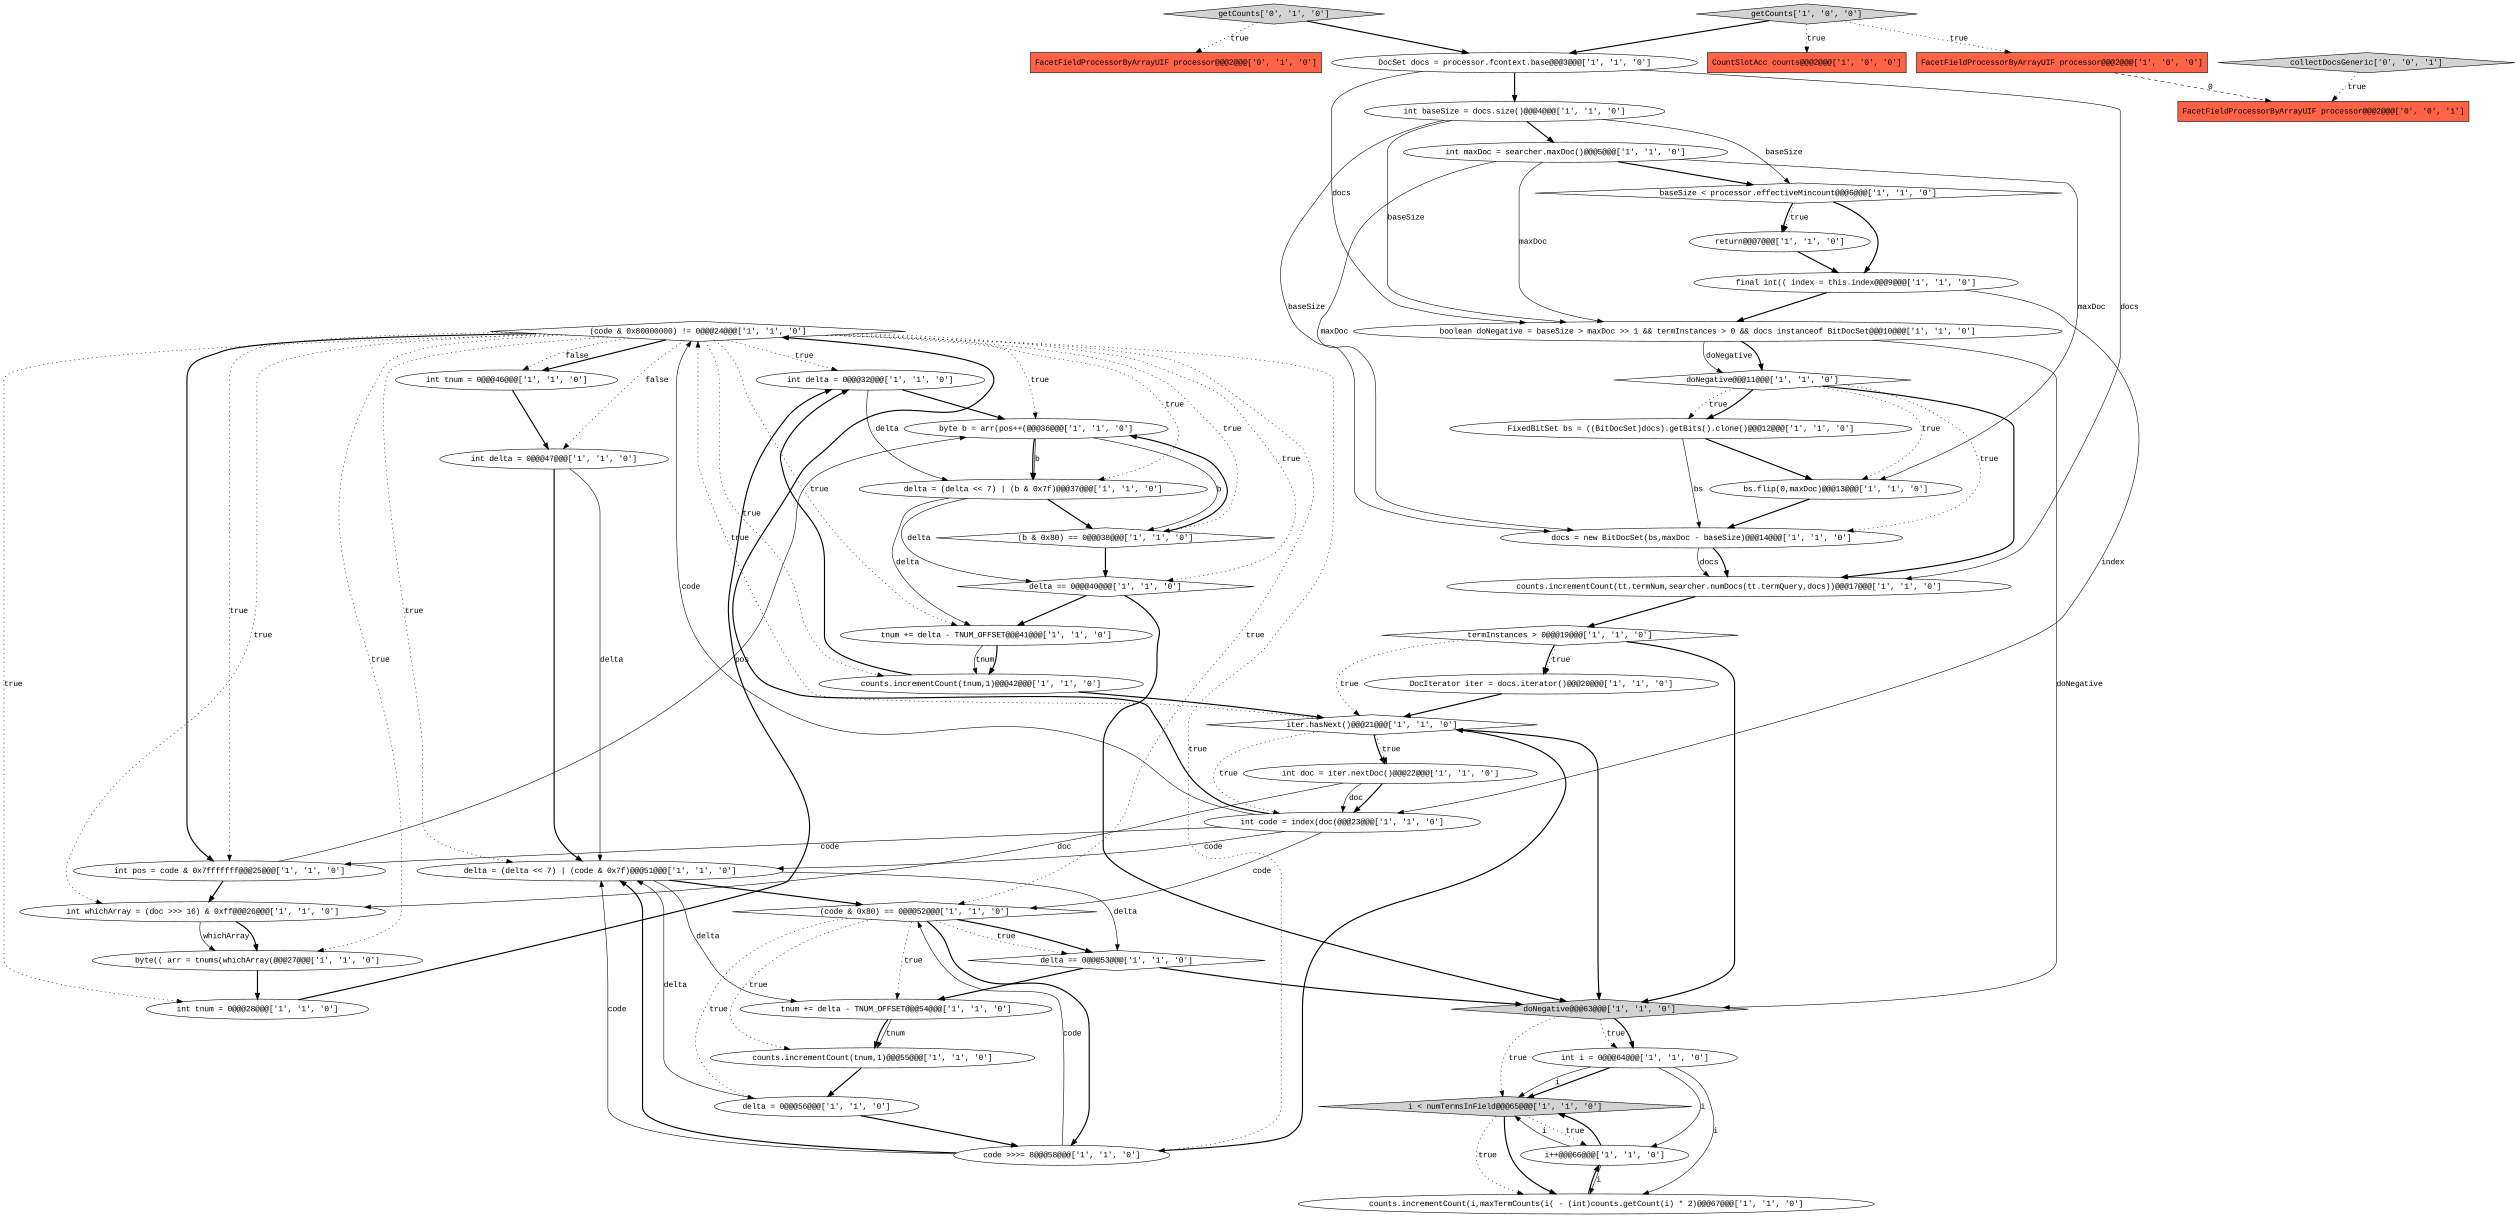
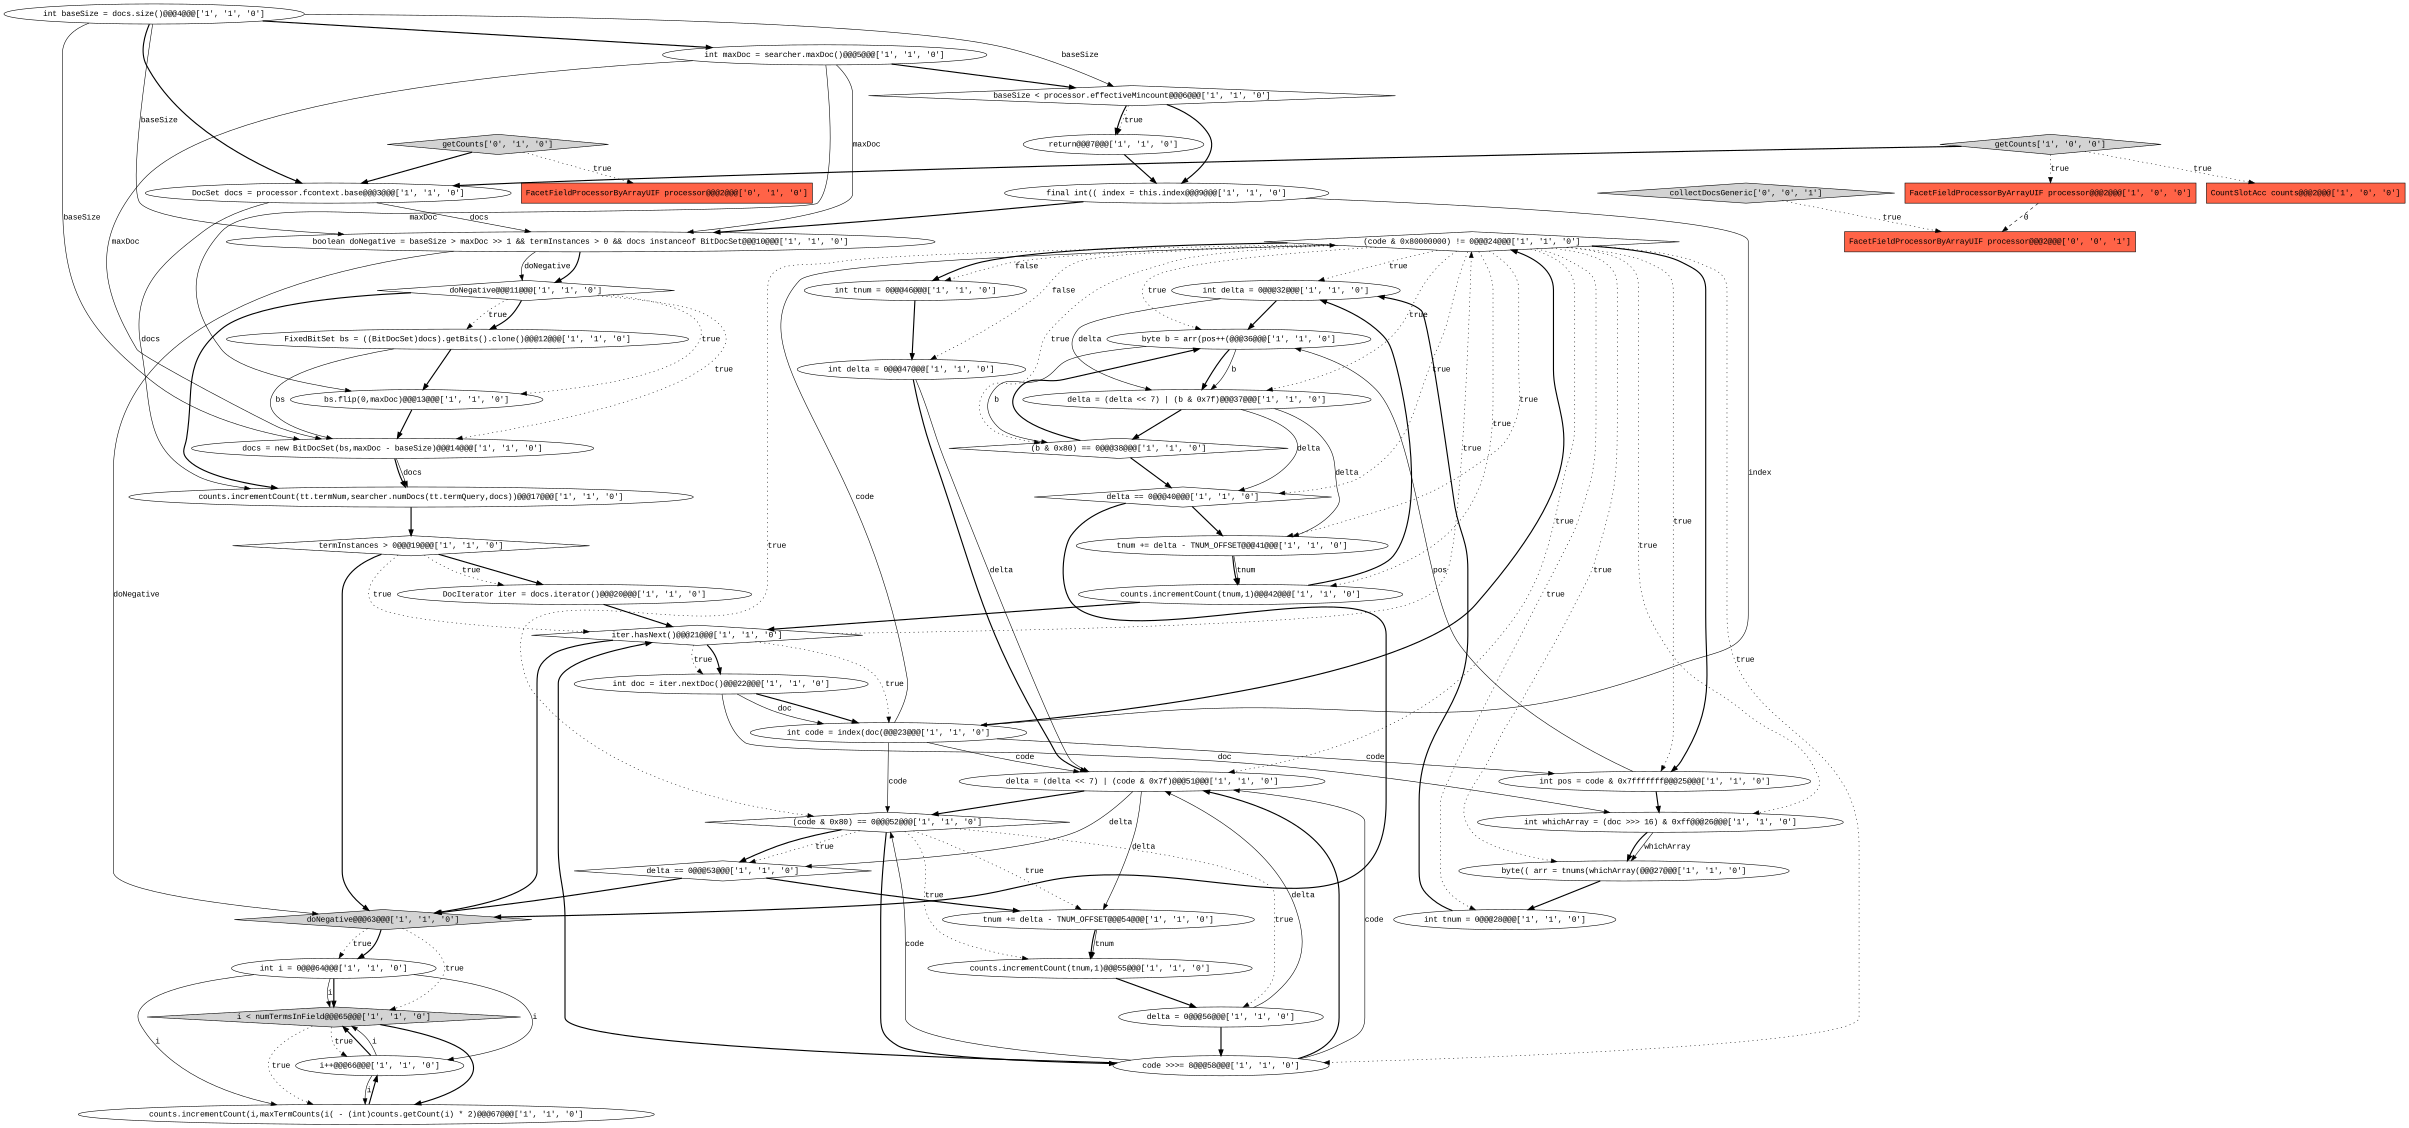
(1515, 84) -> (195, 122)
